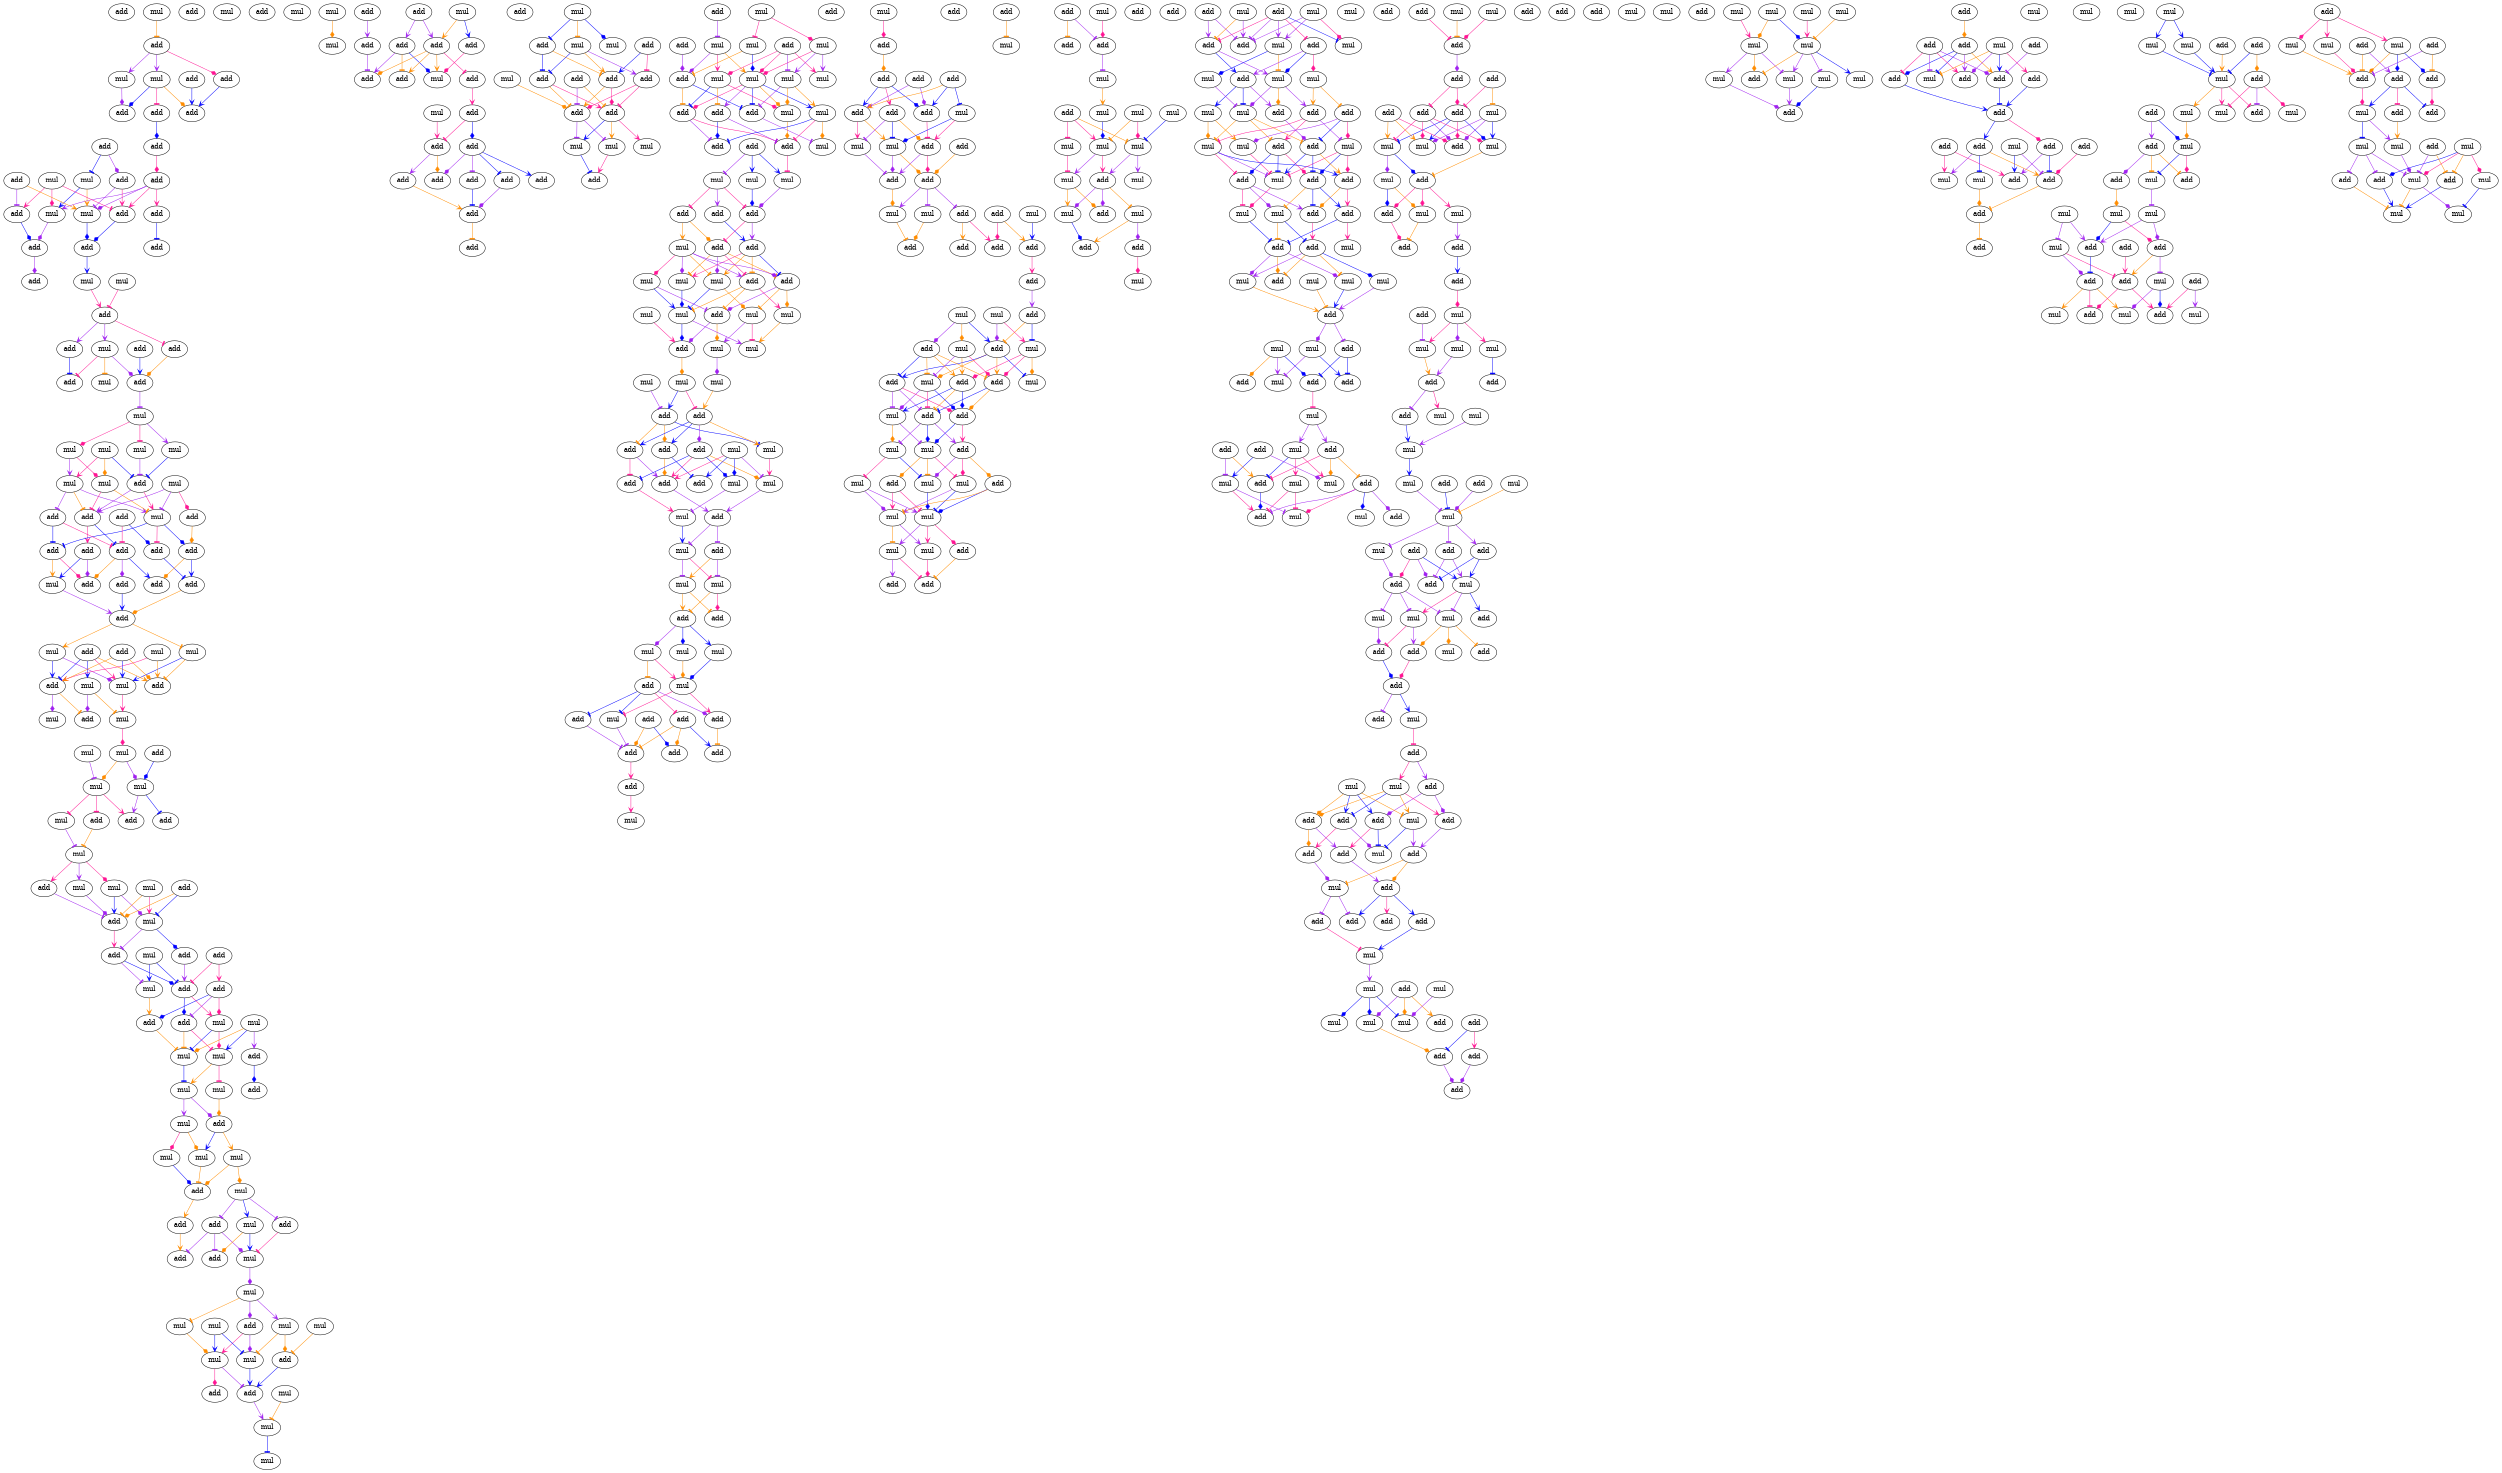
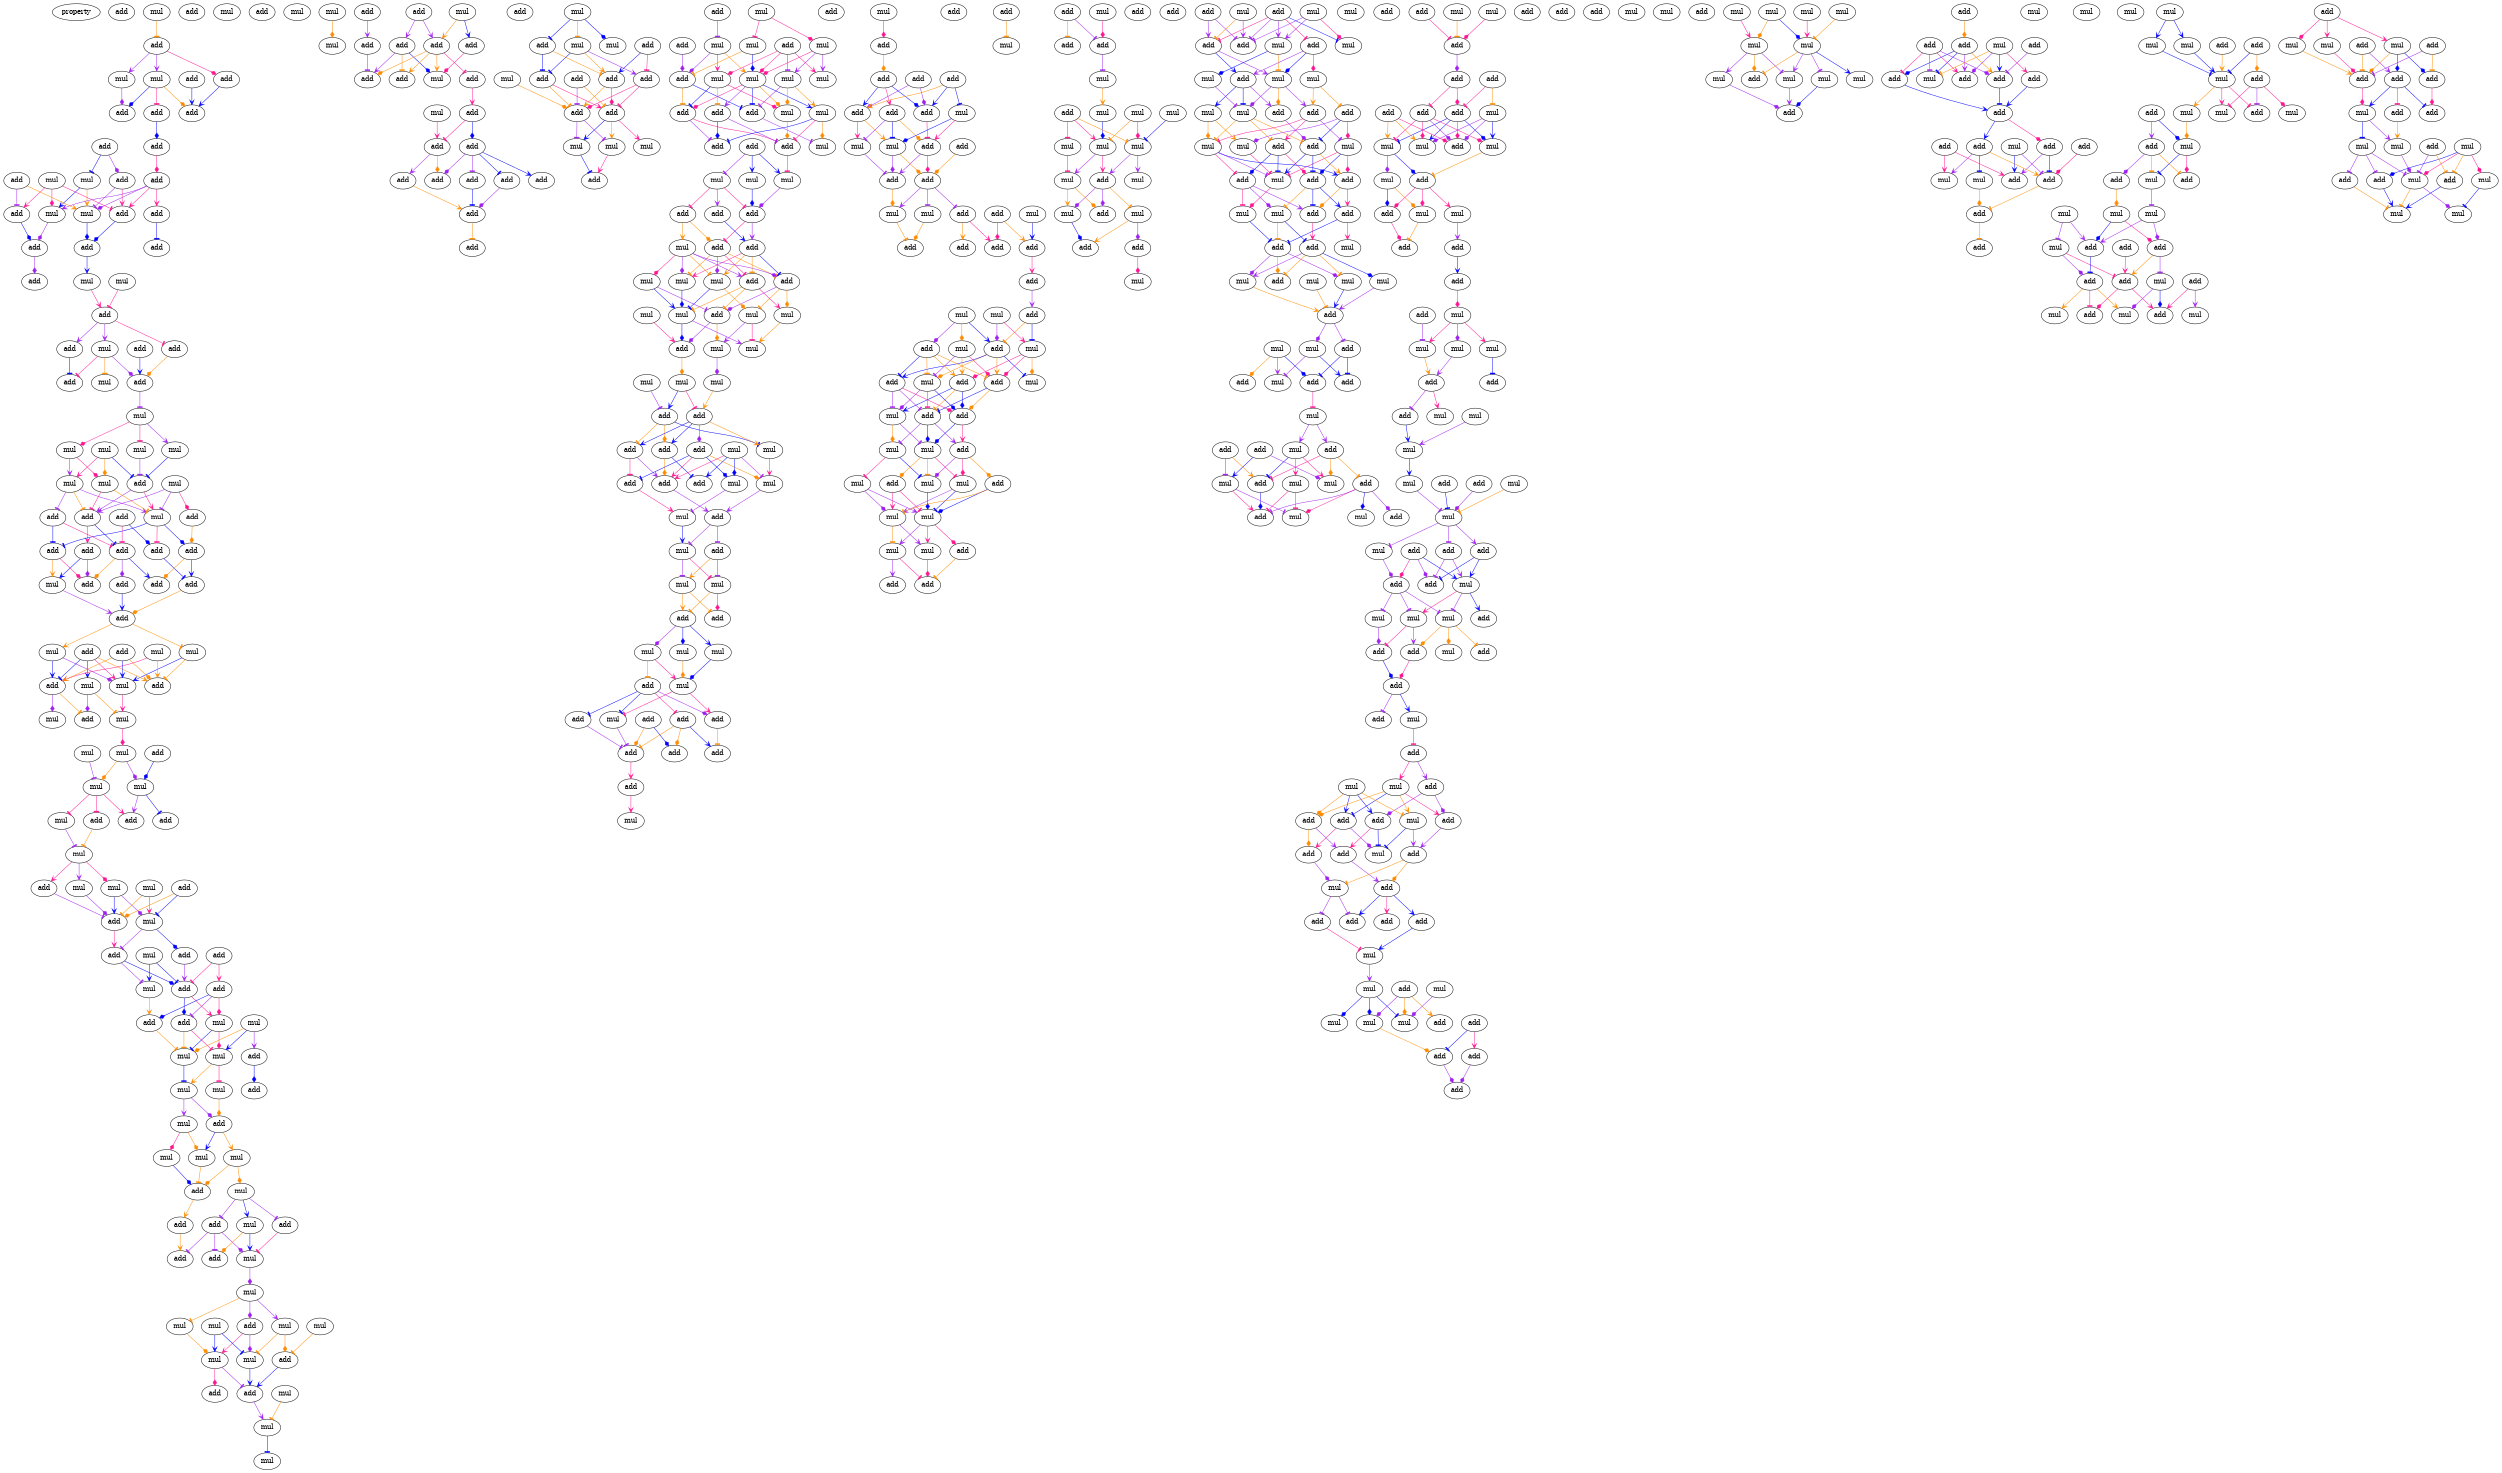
none -> (76, 12)
